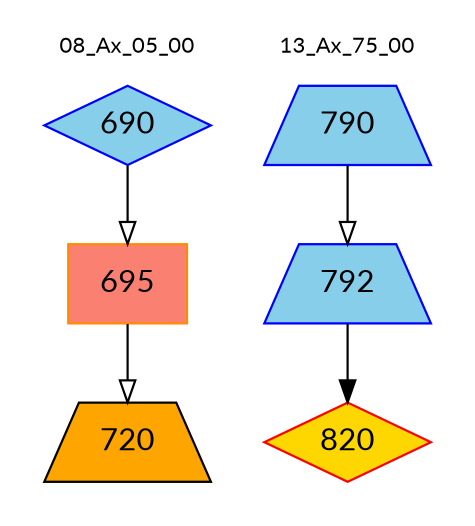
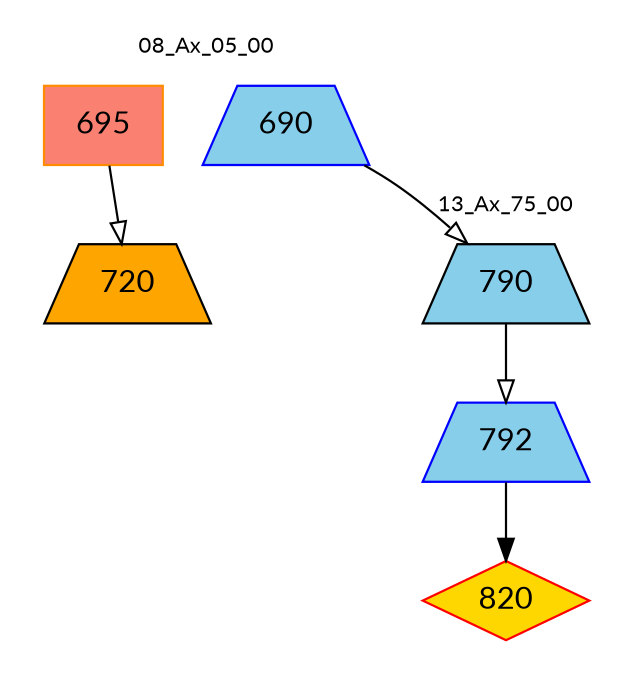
(128, 125) -> (286, 125)
(348, 125) -> (506, 284)
(128, 194) -> (419, 202)
